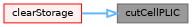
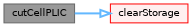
(94, 13) -> (88, 13)
